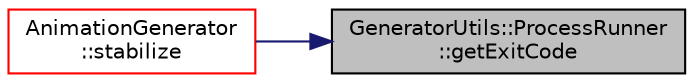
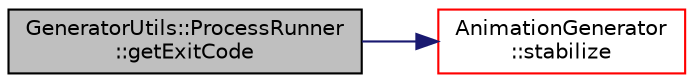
(283, 41) -> (389, 41)
